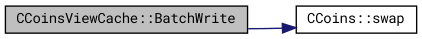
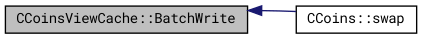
(265, 29) -> (279, 11)
